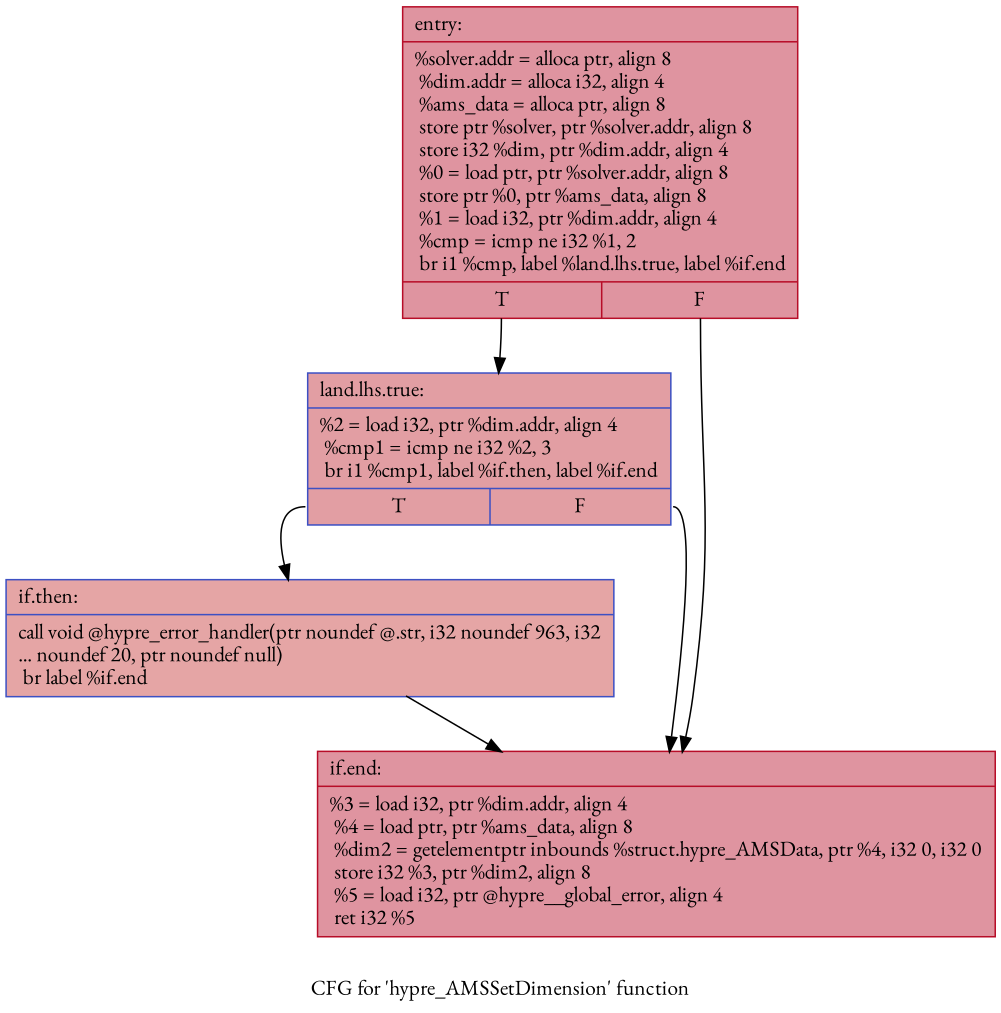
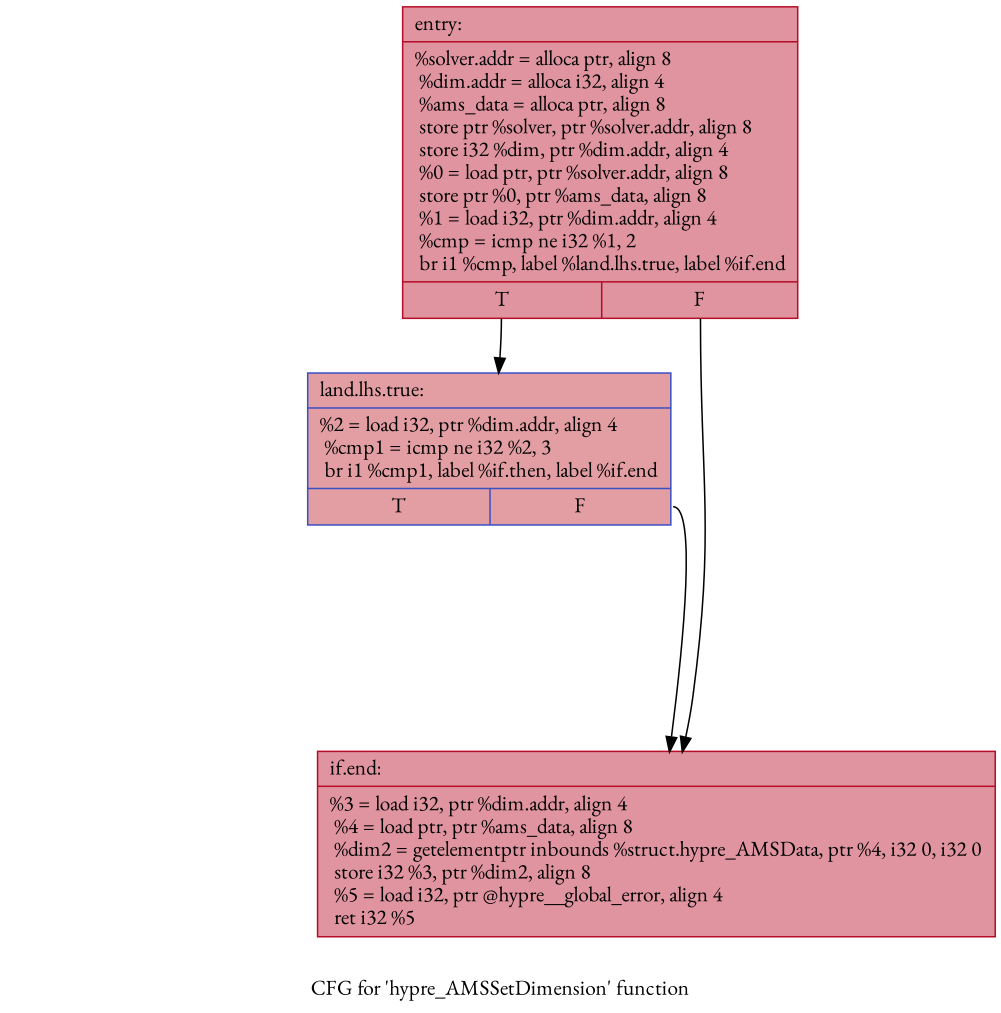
(310, 638) -> none
